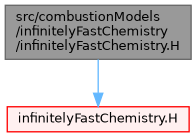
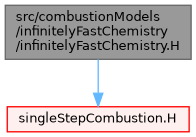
(98, 119) -> (98, 119)
